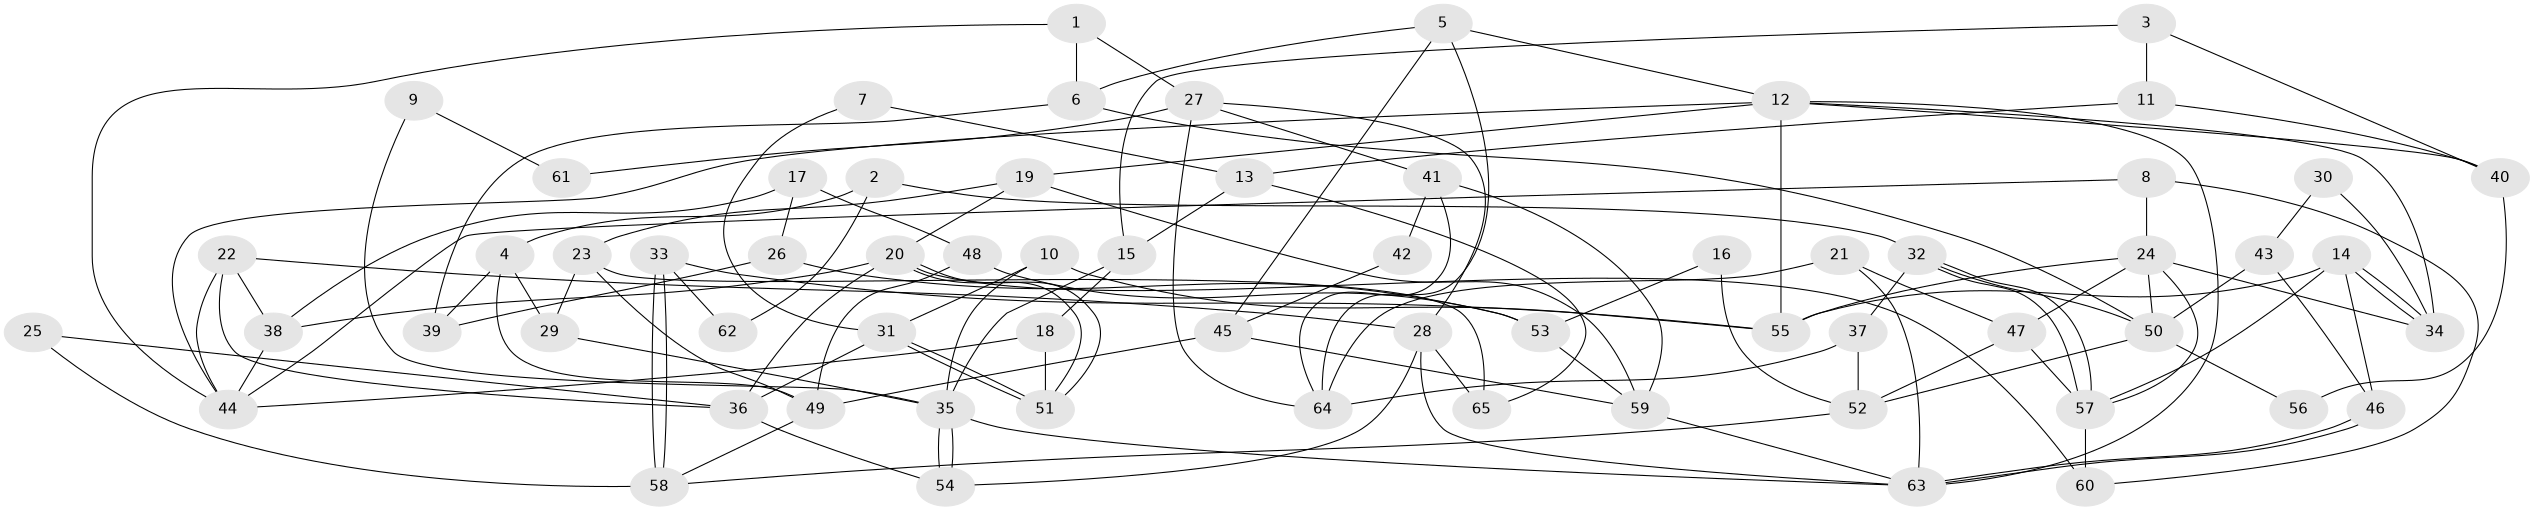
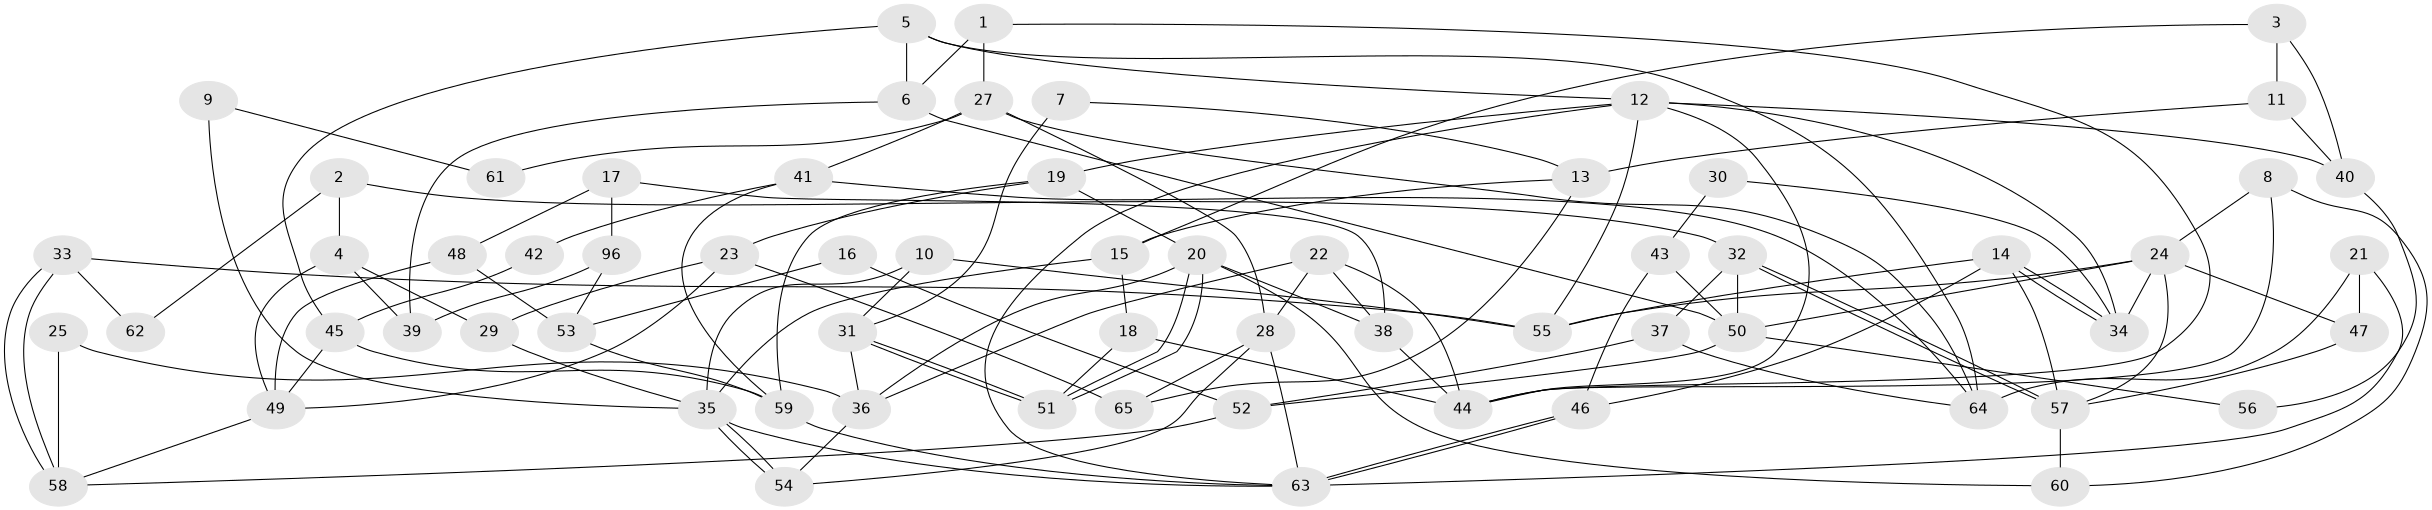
(777, 255) -> (612, 255)
(1938, 371) -> none
